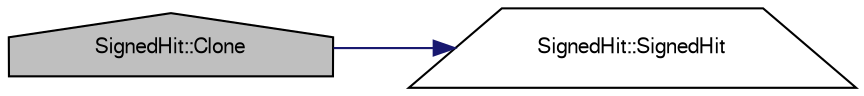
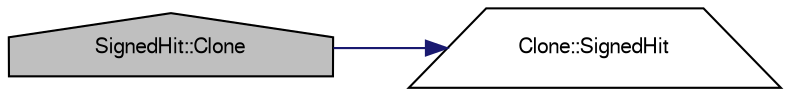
(632, 48) -> (595, 48)
